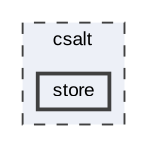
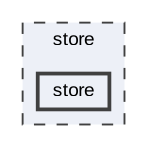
(74, 41) -> (74, 41)
